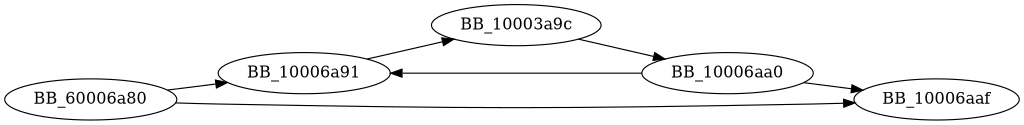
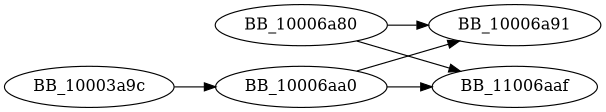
(405, 50) -> none
(91, 99) -> (301, 25)
(937, 99) -> (515, 87)
